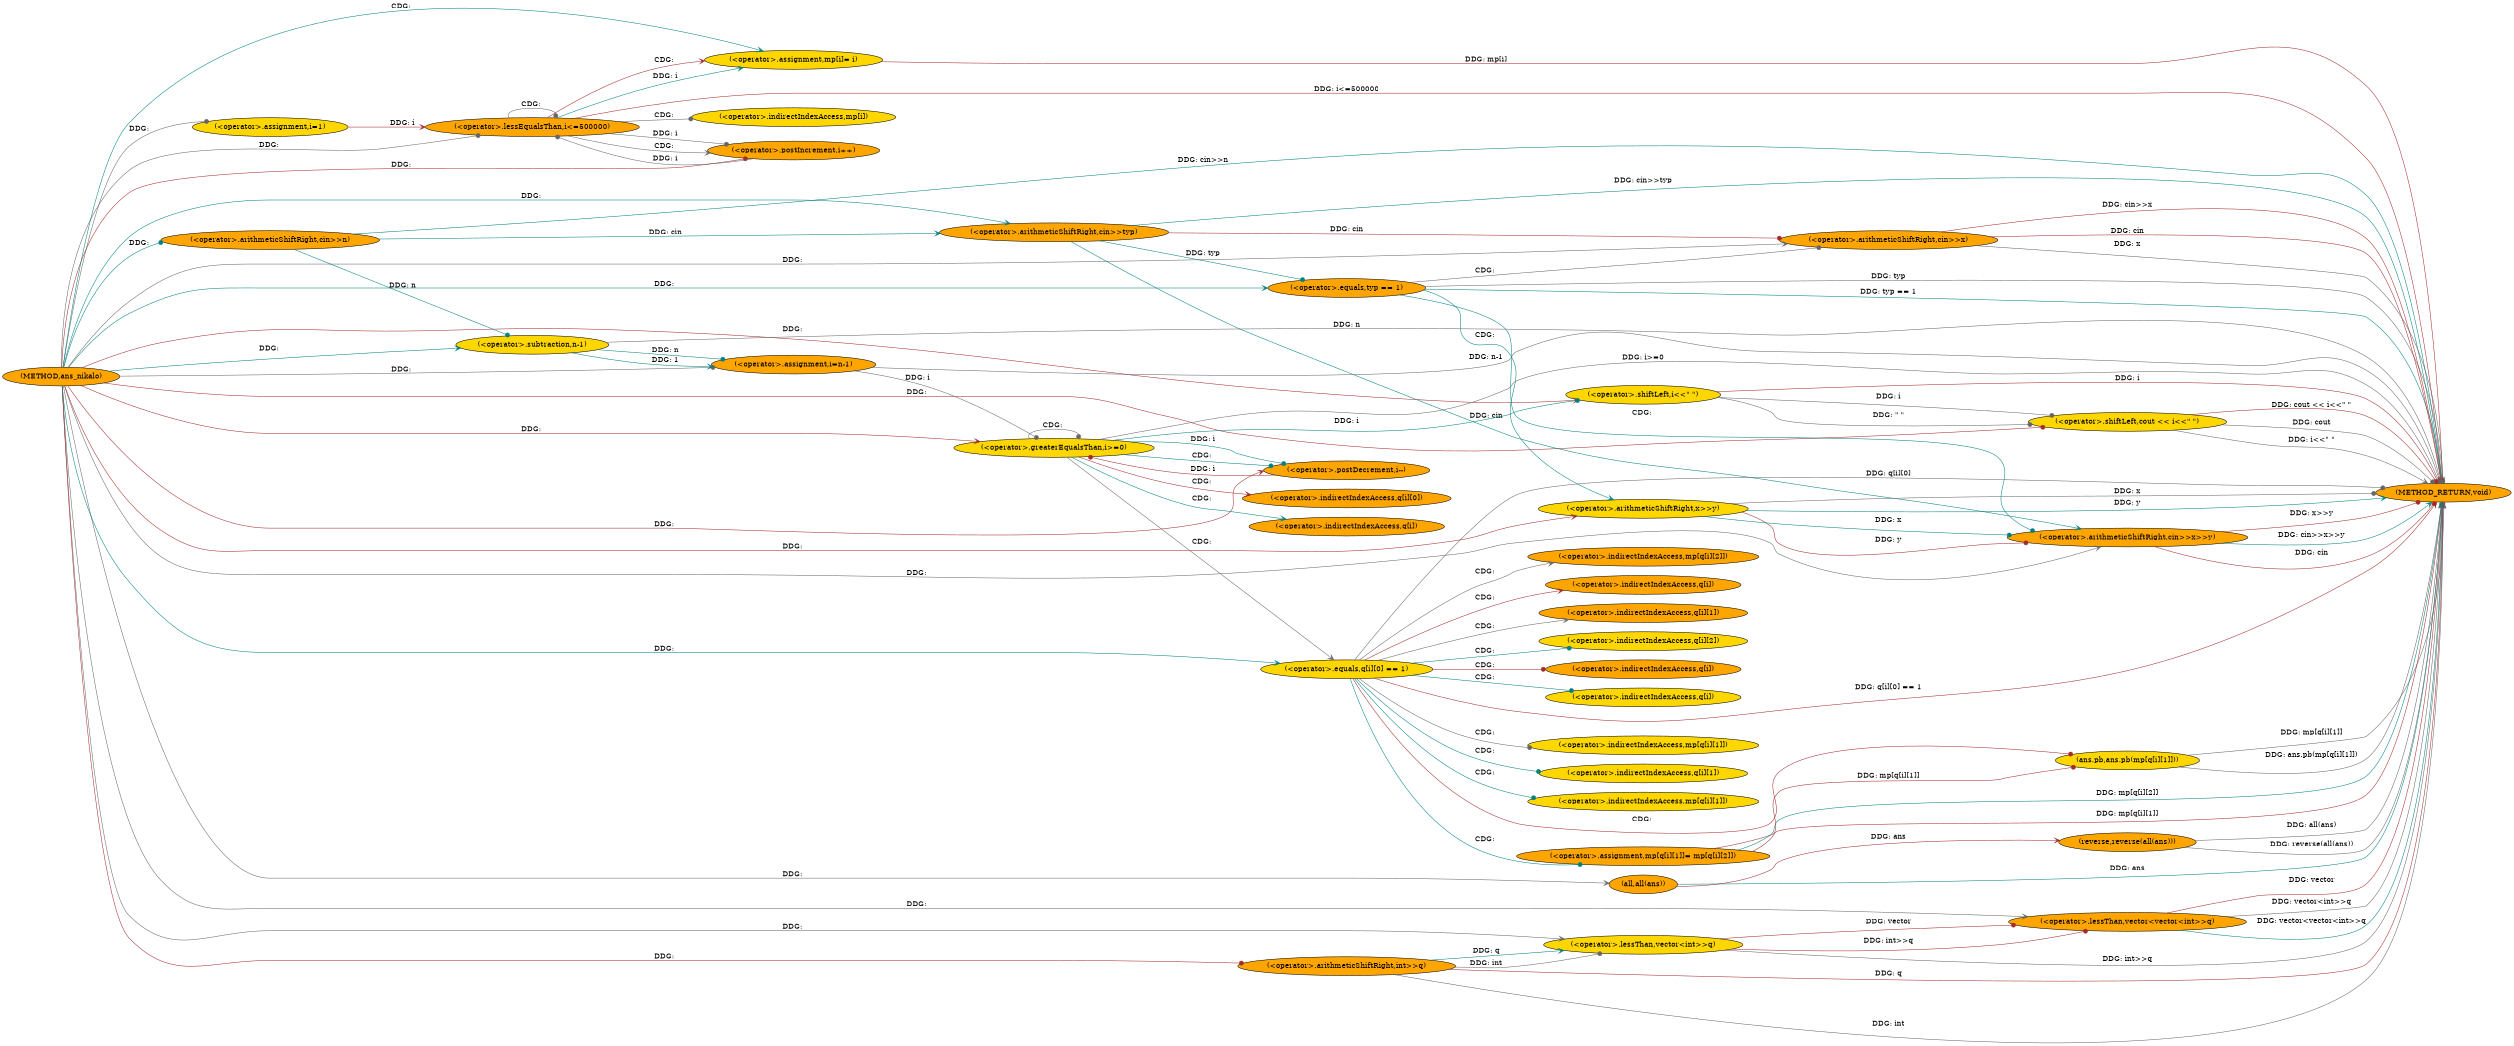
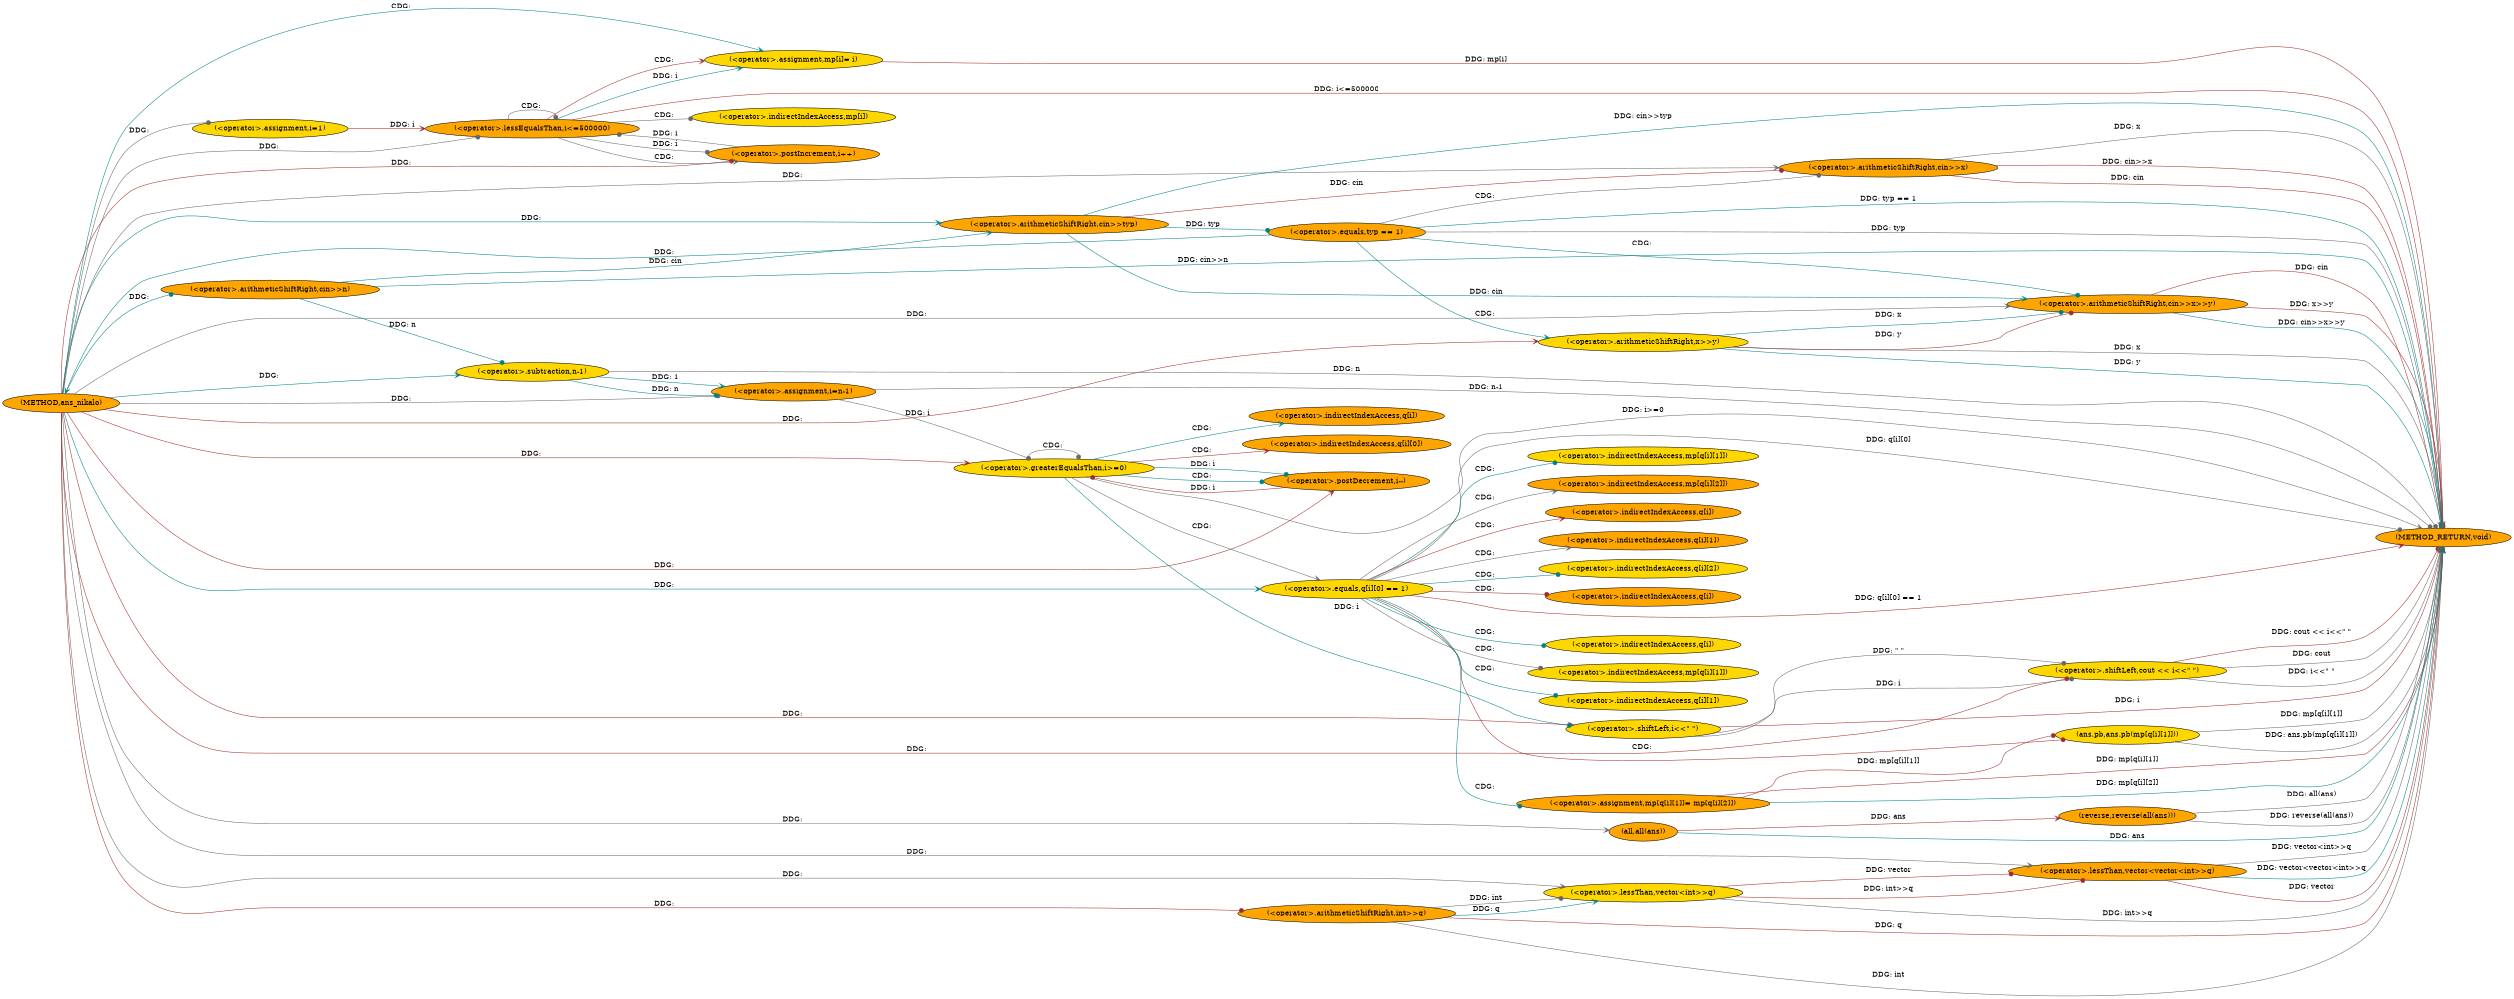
(653, 288) -> (639, 257)
